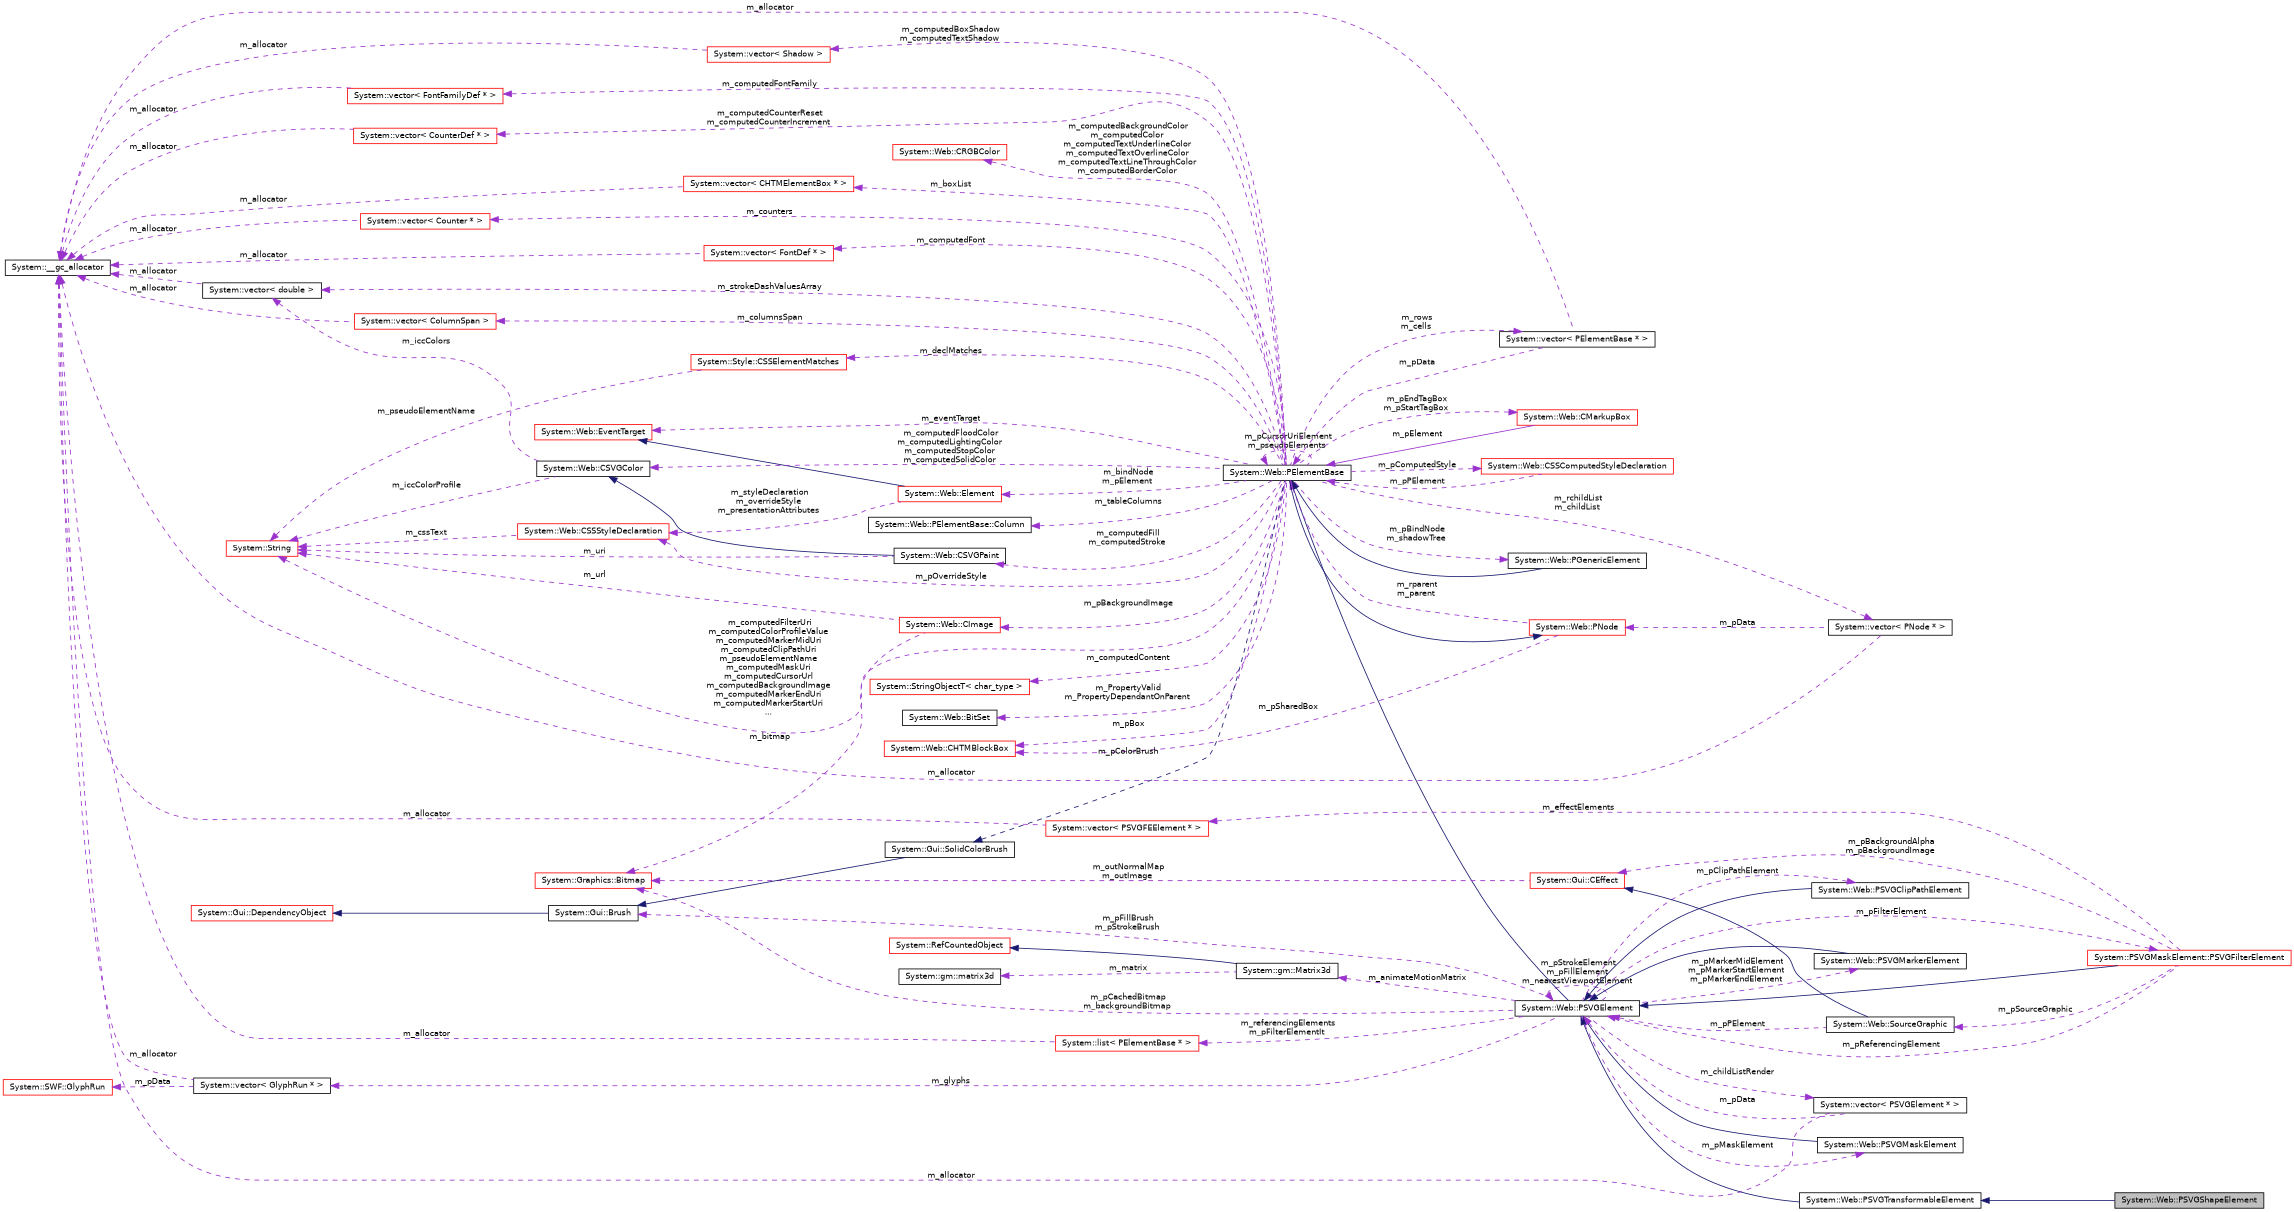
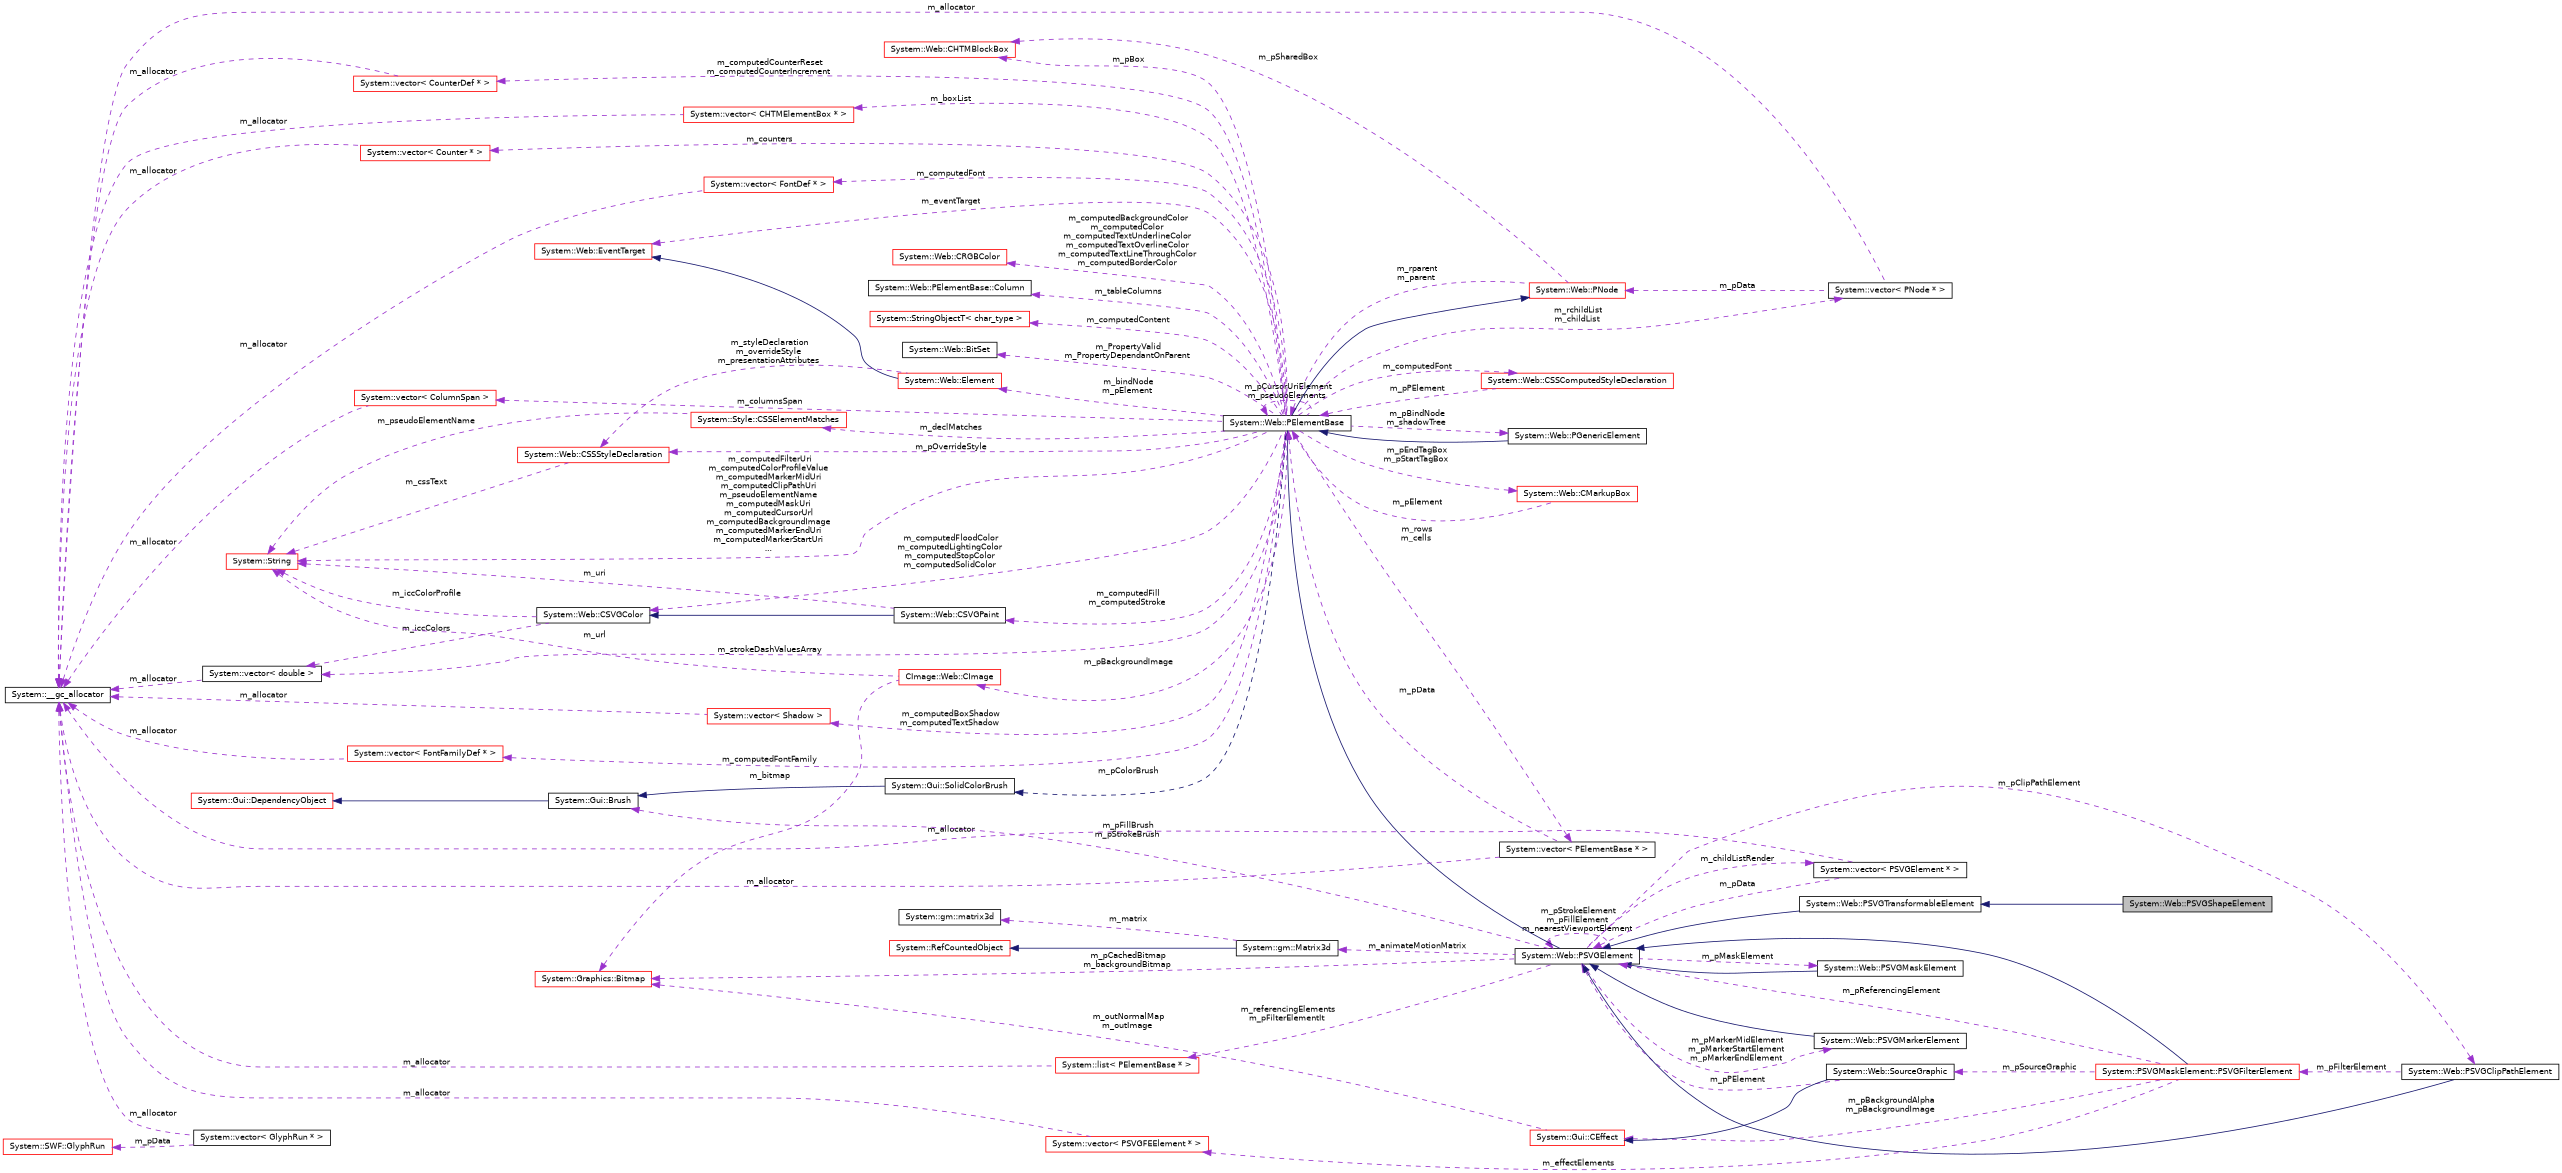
(1435, 444) -> (1411, 519)
(1416, 465) -> (1416, 367)
(950, 625) -> (950, 677)
(1859, 917) -> (2355, 1072)
(955, 1086) -> none
